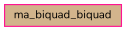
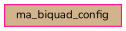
(63, 15) -> (63, 15)
